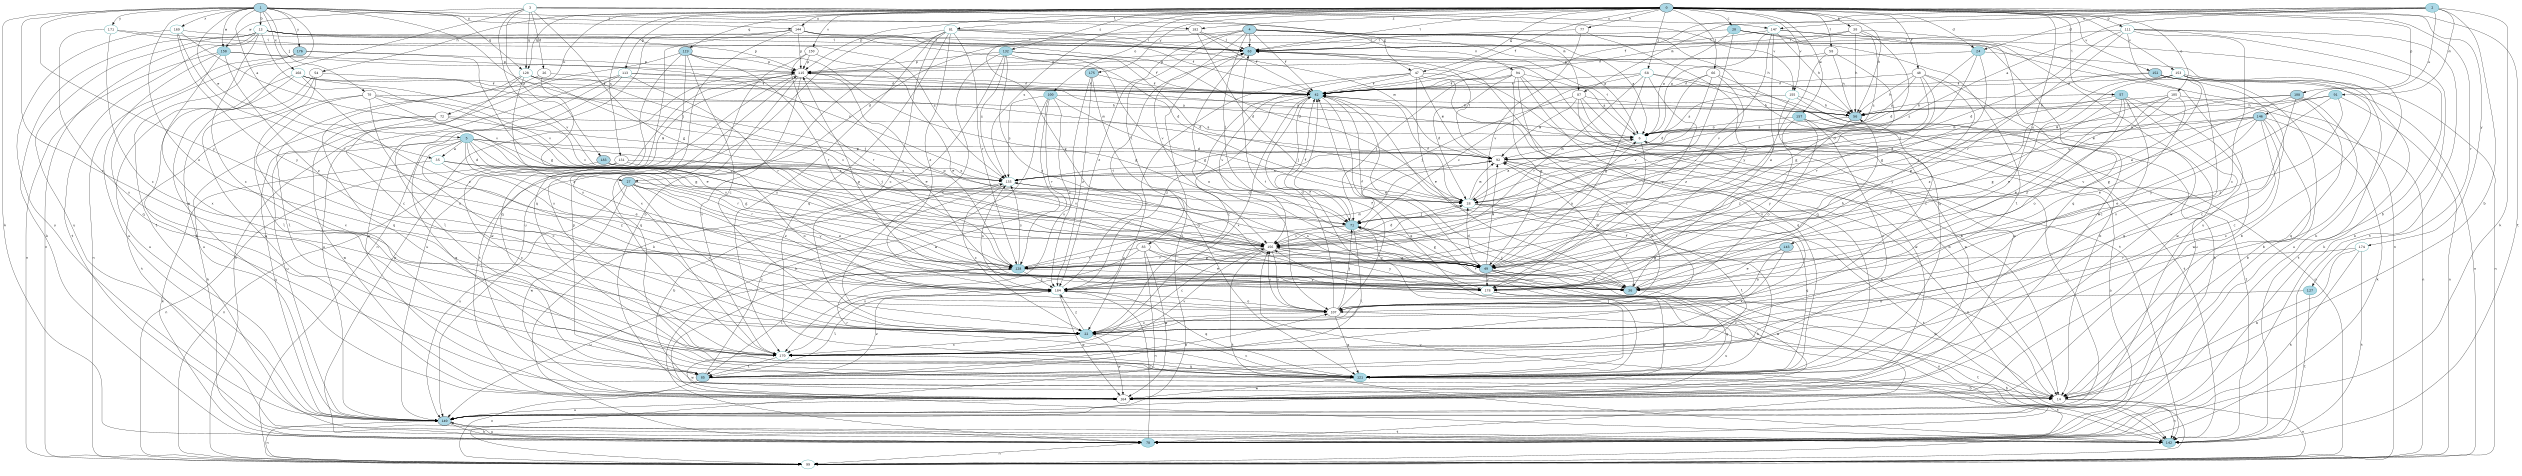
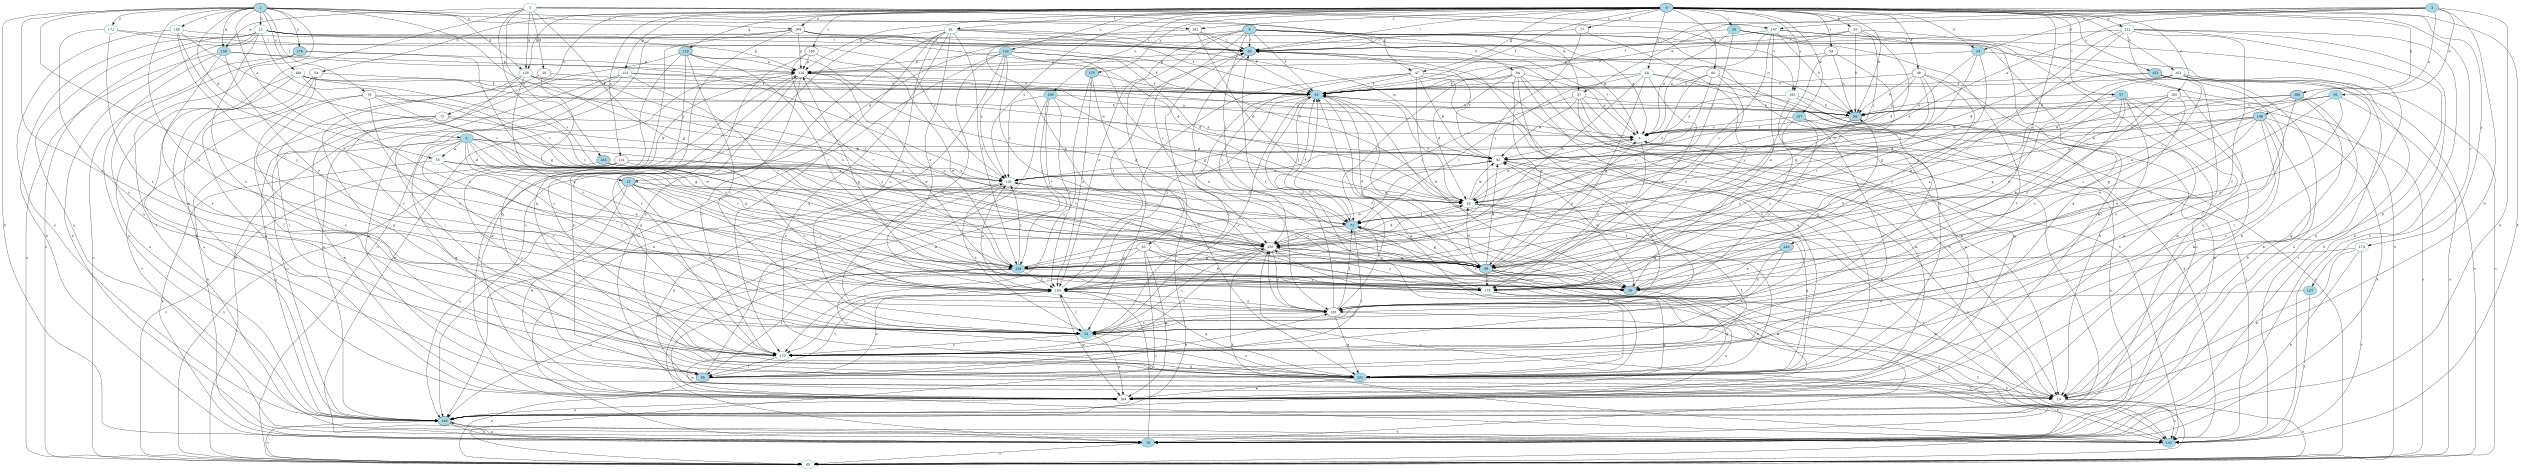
(479, 180) -> (707, 204)
